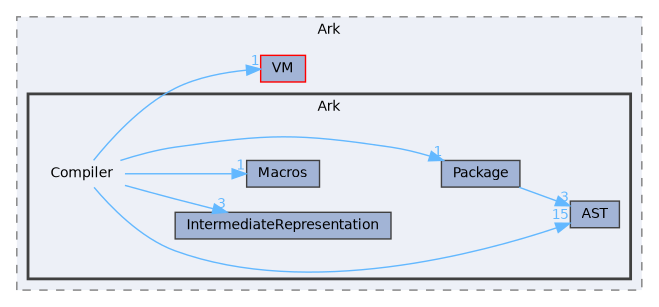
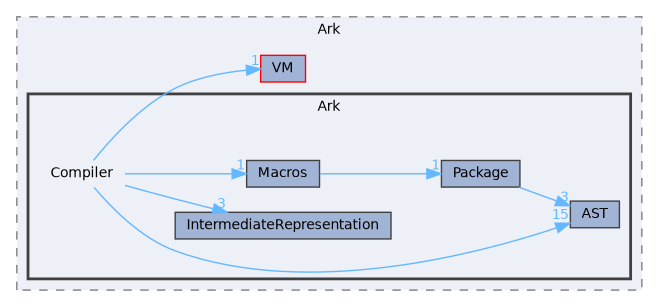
(275, 137) -> (373, 174)
